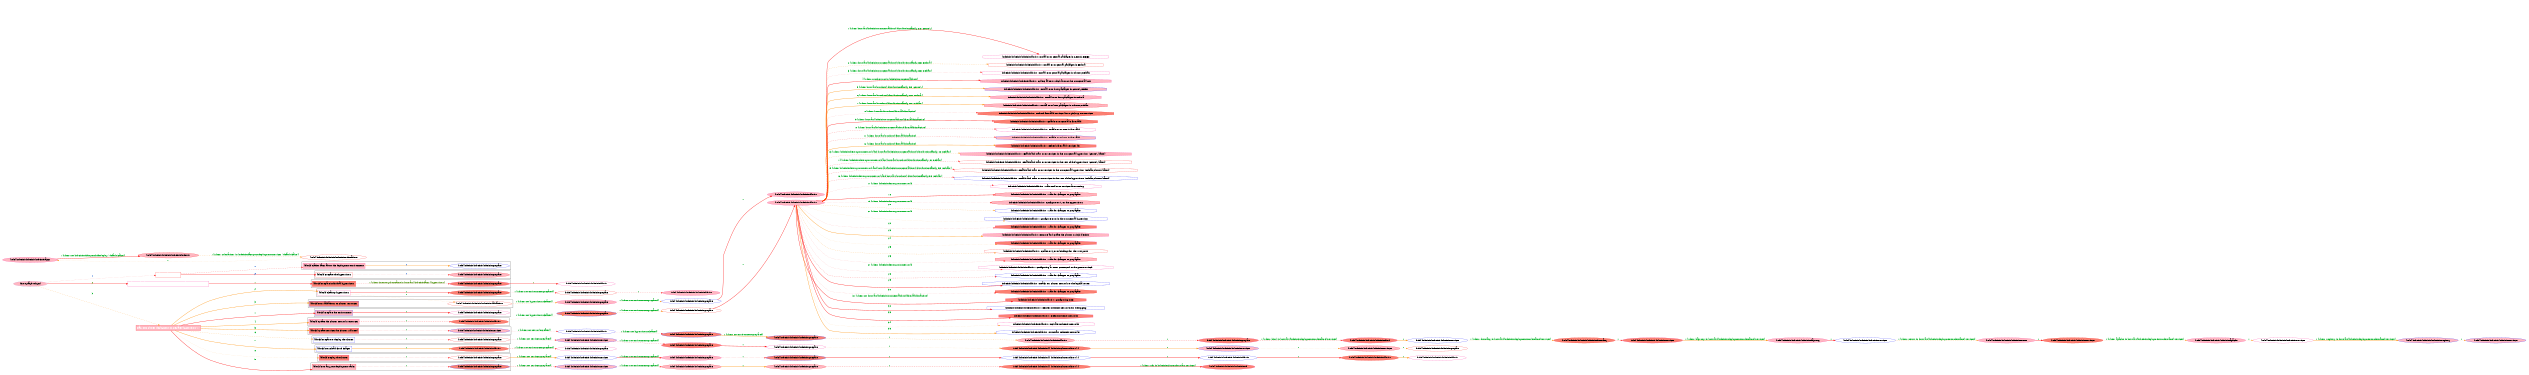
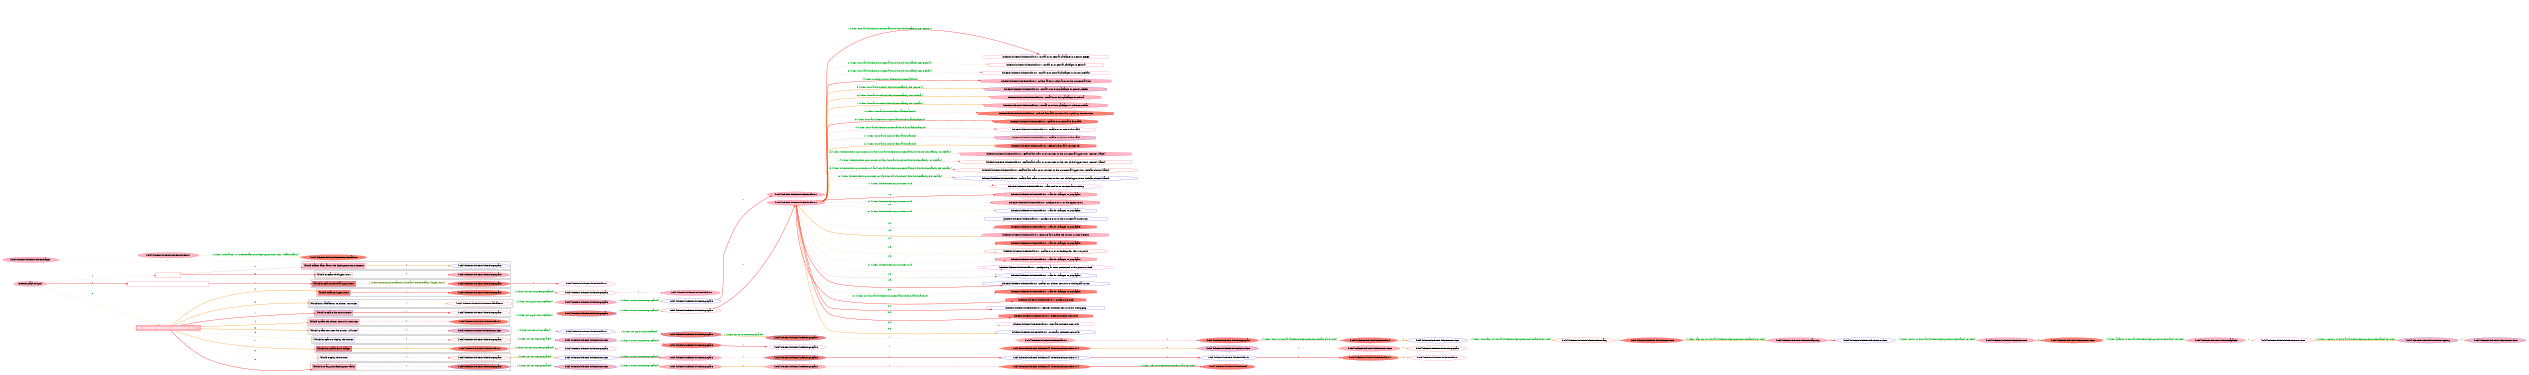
(334, 257) -> (334, 257)
(97, 258) -> none
(30, 284) -> (30, 284)
(334, 284) -> (334, 284)
(334, 293) -> (334, 293)
(402, 298) -> (402, 304)
(334, 304) -> (334, 304)
(334, 331) -> (334, 331)
(1584, 340) -> (1584, 340)
(334, 349) -> (334, 349)
(334, 358) -> (334, 358)
